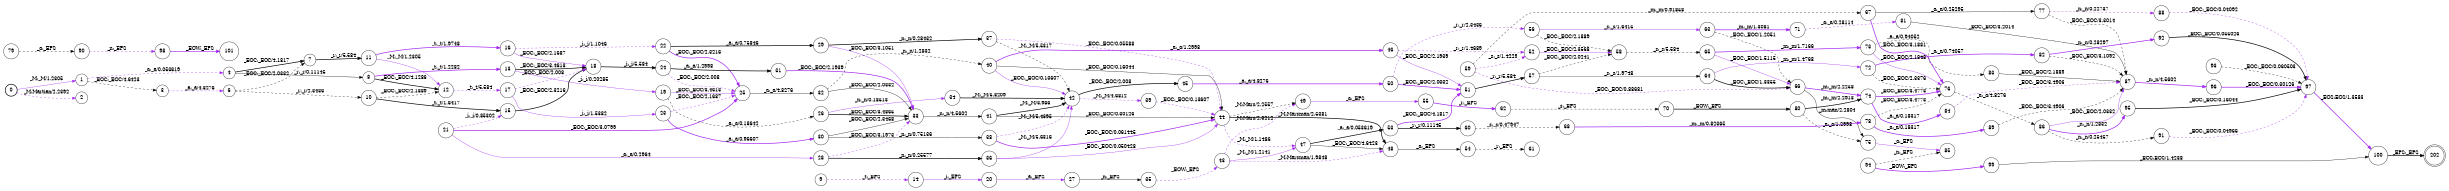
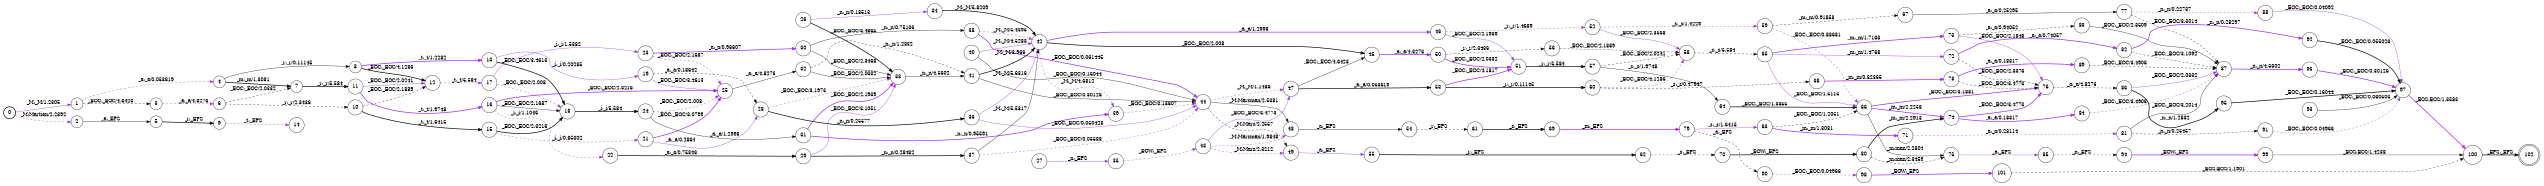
(2251, 22) -> (2356, 18)
(1618, 30) -> (1724, 128)
(1447, 33) -> (1493, 52)
(117, 49) -> (1817, 172)
(1187, 50) -> (1237, 32)
(1903, 52) -> (1953, 97)
(895, 54) -> (881, 47)
(404, 57) -> (391, 81)
(708, 58) -> (605, 92)
(1036, 60) -> (1026, 113)
(266, 61) -> (253, 80)
(548, 61) -> (527, 108)
(1785, 63) -> (1856, 55)
(1499, 65) -> (1677, 27)
(719, 70) -> (719, 138)
(2042, 72) -> (2124, 26)
(2260, 72) -> (2357, 108)
(1035, 78) -> (1010, 42)
none -> (1646, 86)
(446, 103) -> (433, 123)
(1463, 107) -> (1506, 155)
(1313, 118) -> (1251, 105)
none -> (156, 122)
(476, 124) -> (565, 142)
(1837, 125) -> (1905, 160)
(734, 127) -> (710, 74)
none -> (1552, 129)
(2088, 134) -> (2165, 127)
none -> (959, 139)
(2099, 143) -> (2193, 134)
(1345, 147) -> (1330, 72)
(1254, 152) -> (1254, 113)
(636, 155) -> (681, 140)
(2435, 156) -> (2529, 155)
(1906, 159) -> (2083, 155)
none -> (2237, 172)
(989, 180) -> none
(1109, 180) -> (1076, 161)
